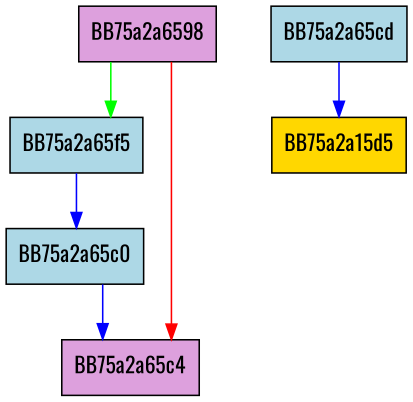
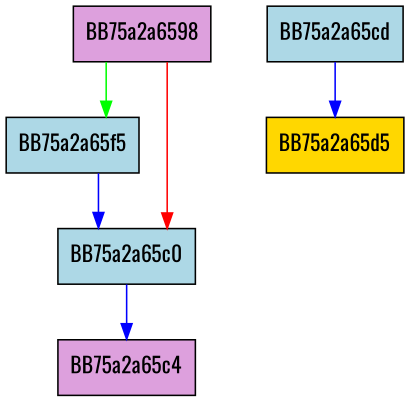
(339, 145) -> (335, 145)
(171, 193) -> (167, 138)
